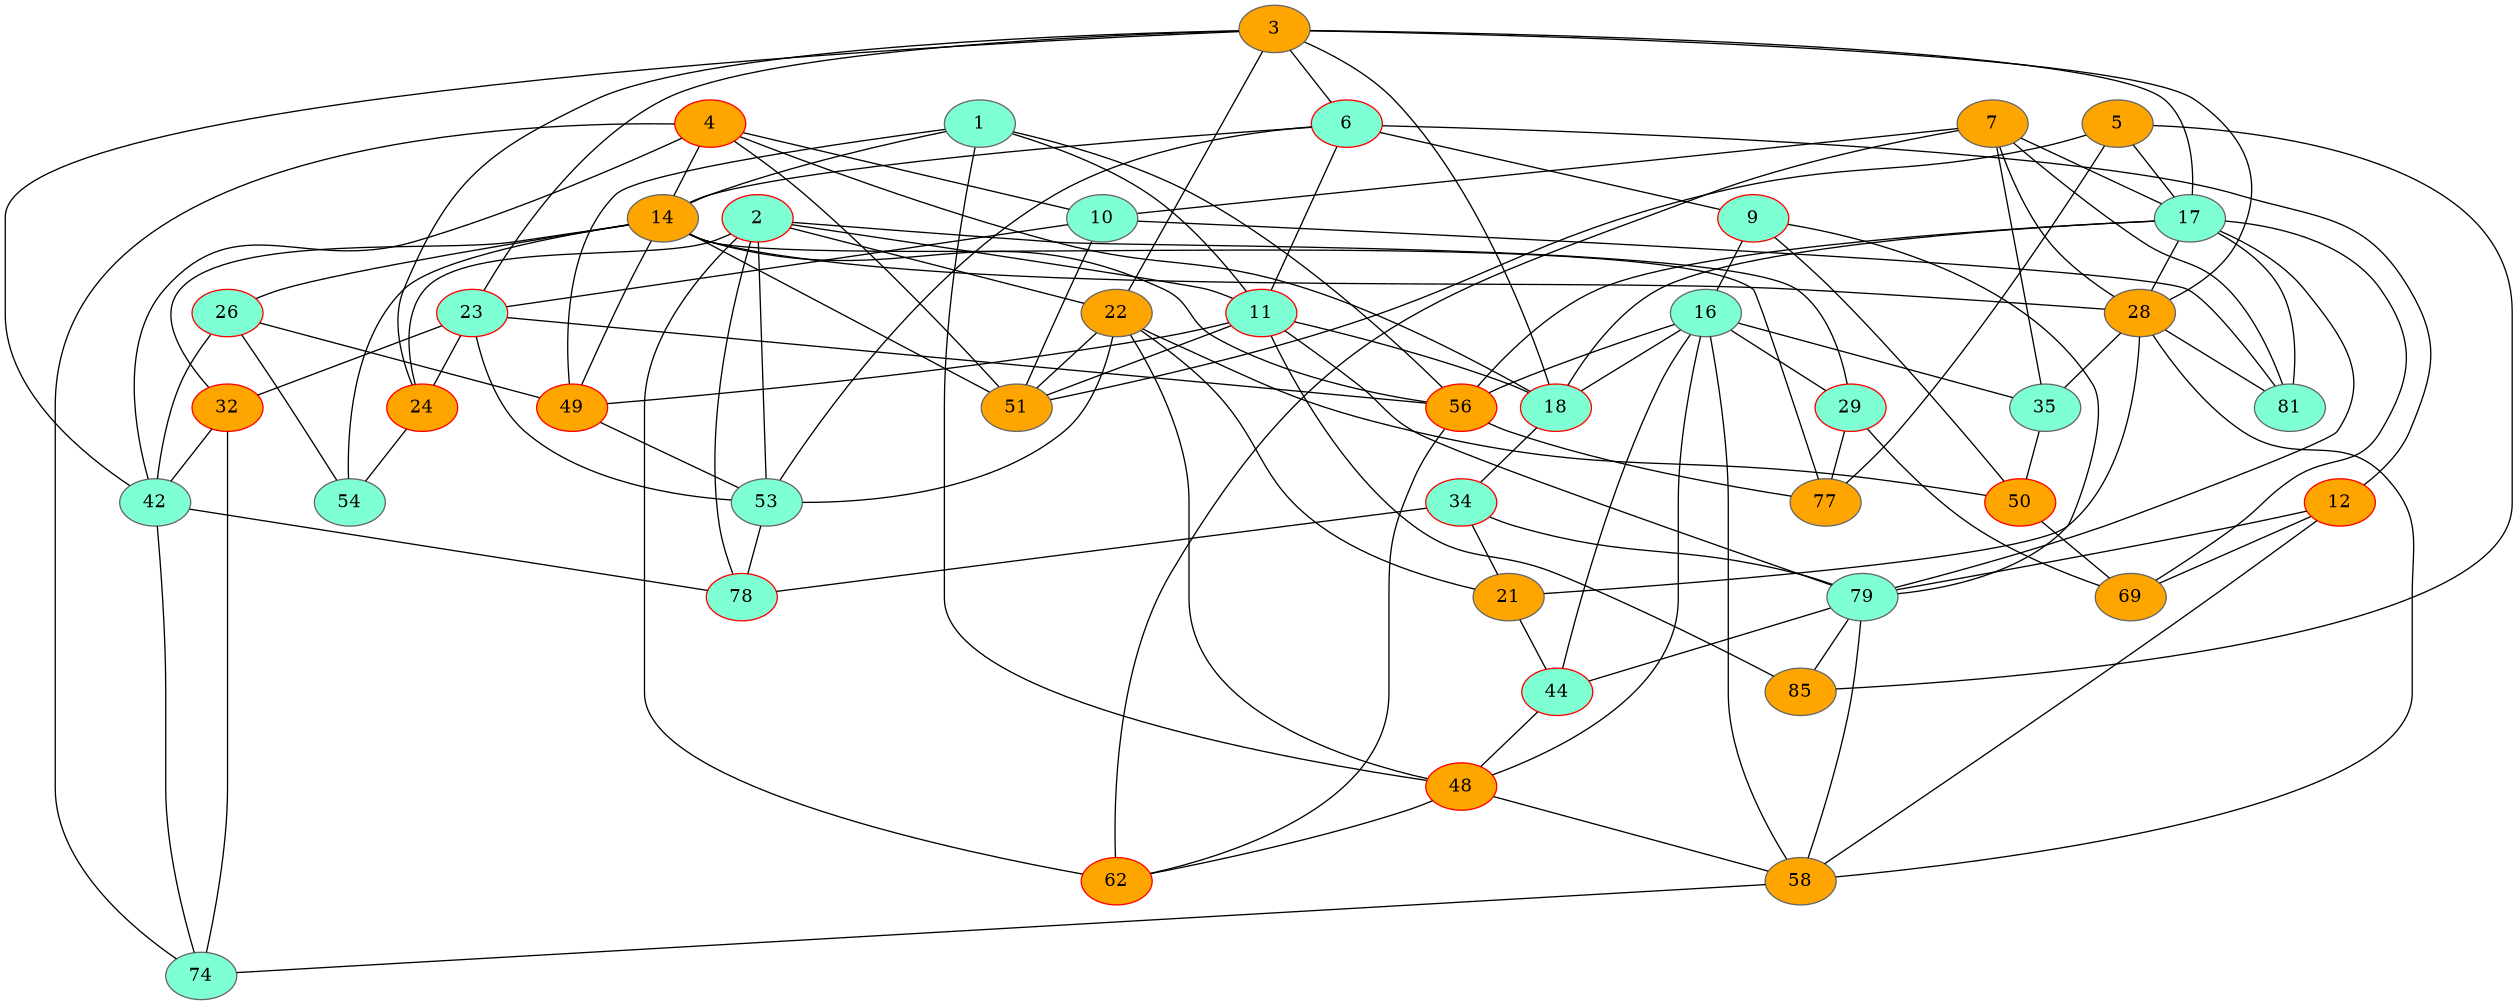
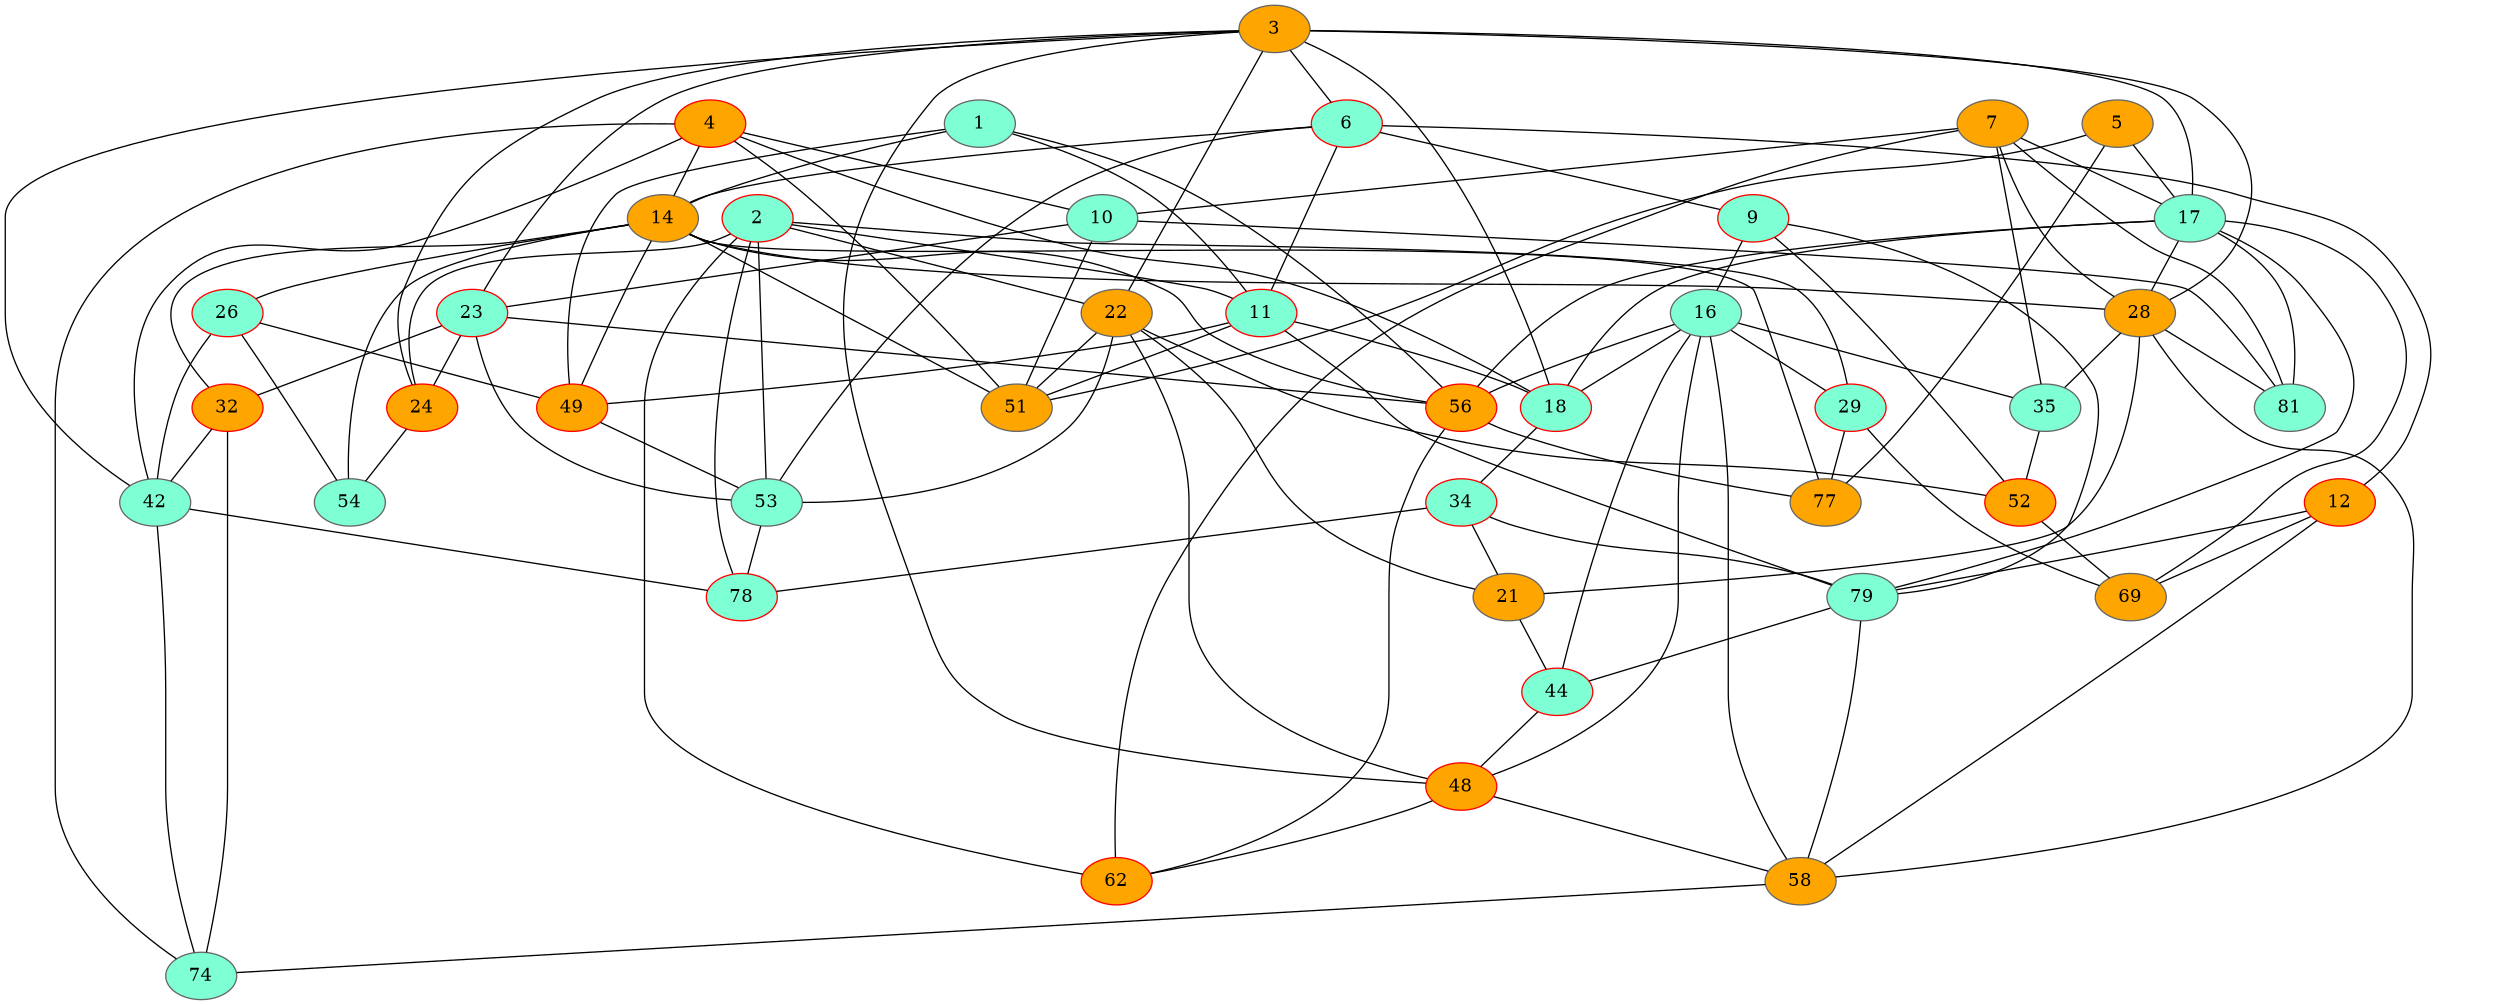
(2020, 502) -> (2020, 502)
(961, 635) -> (873, 471)
(1801, 692) -> none
